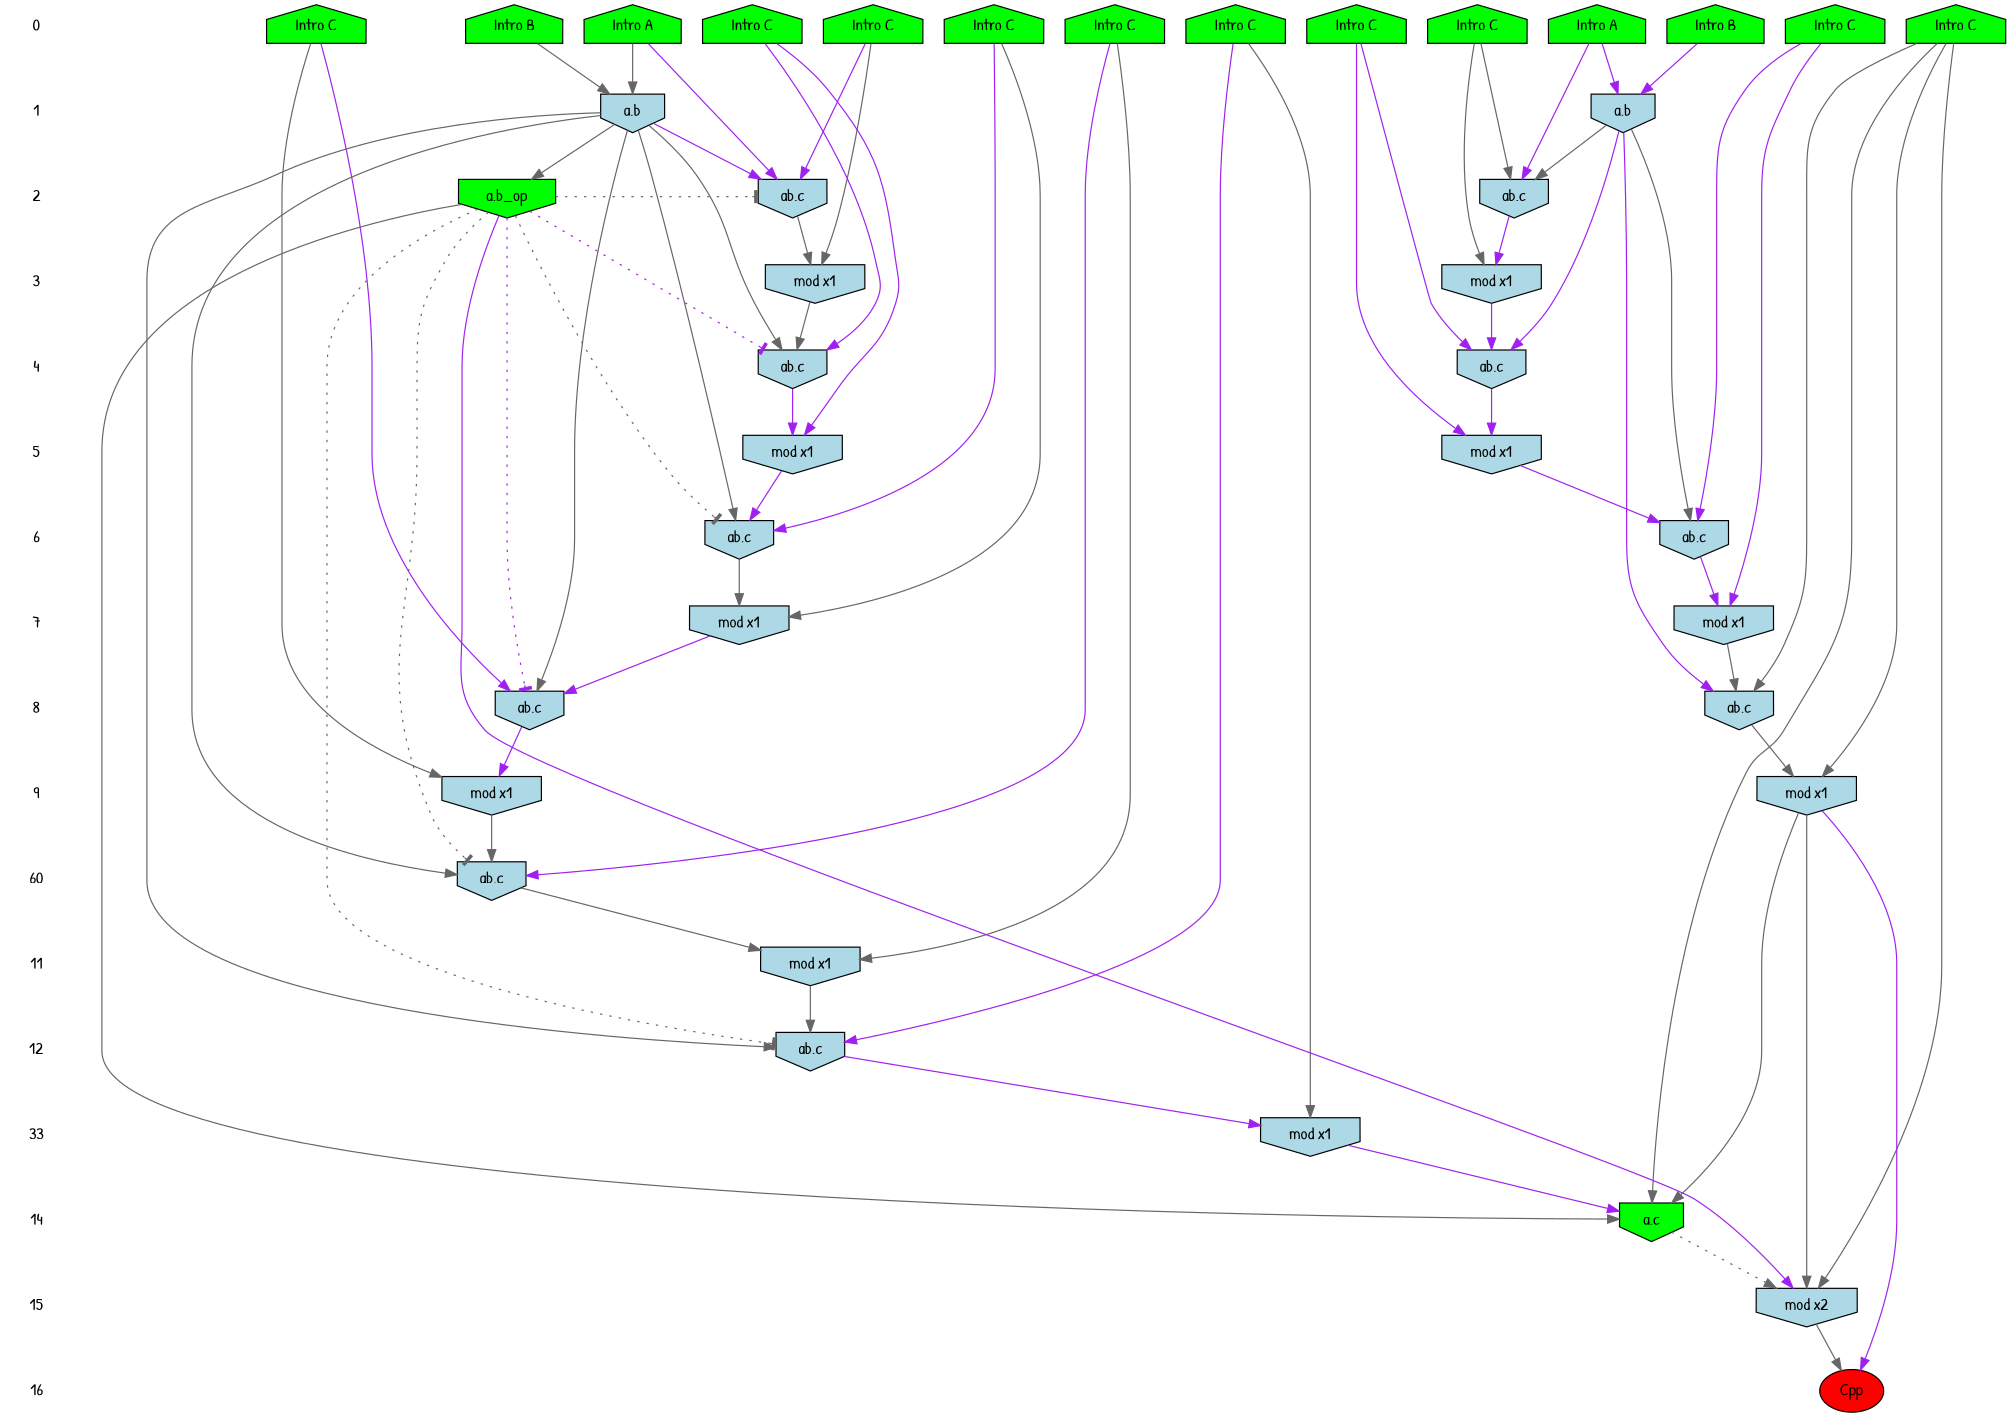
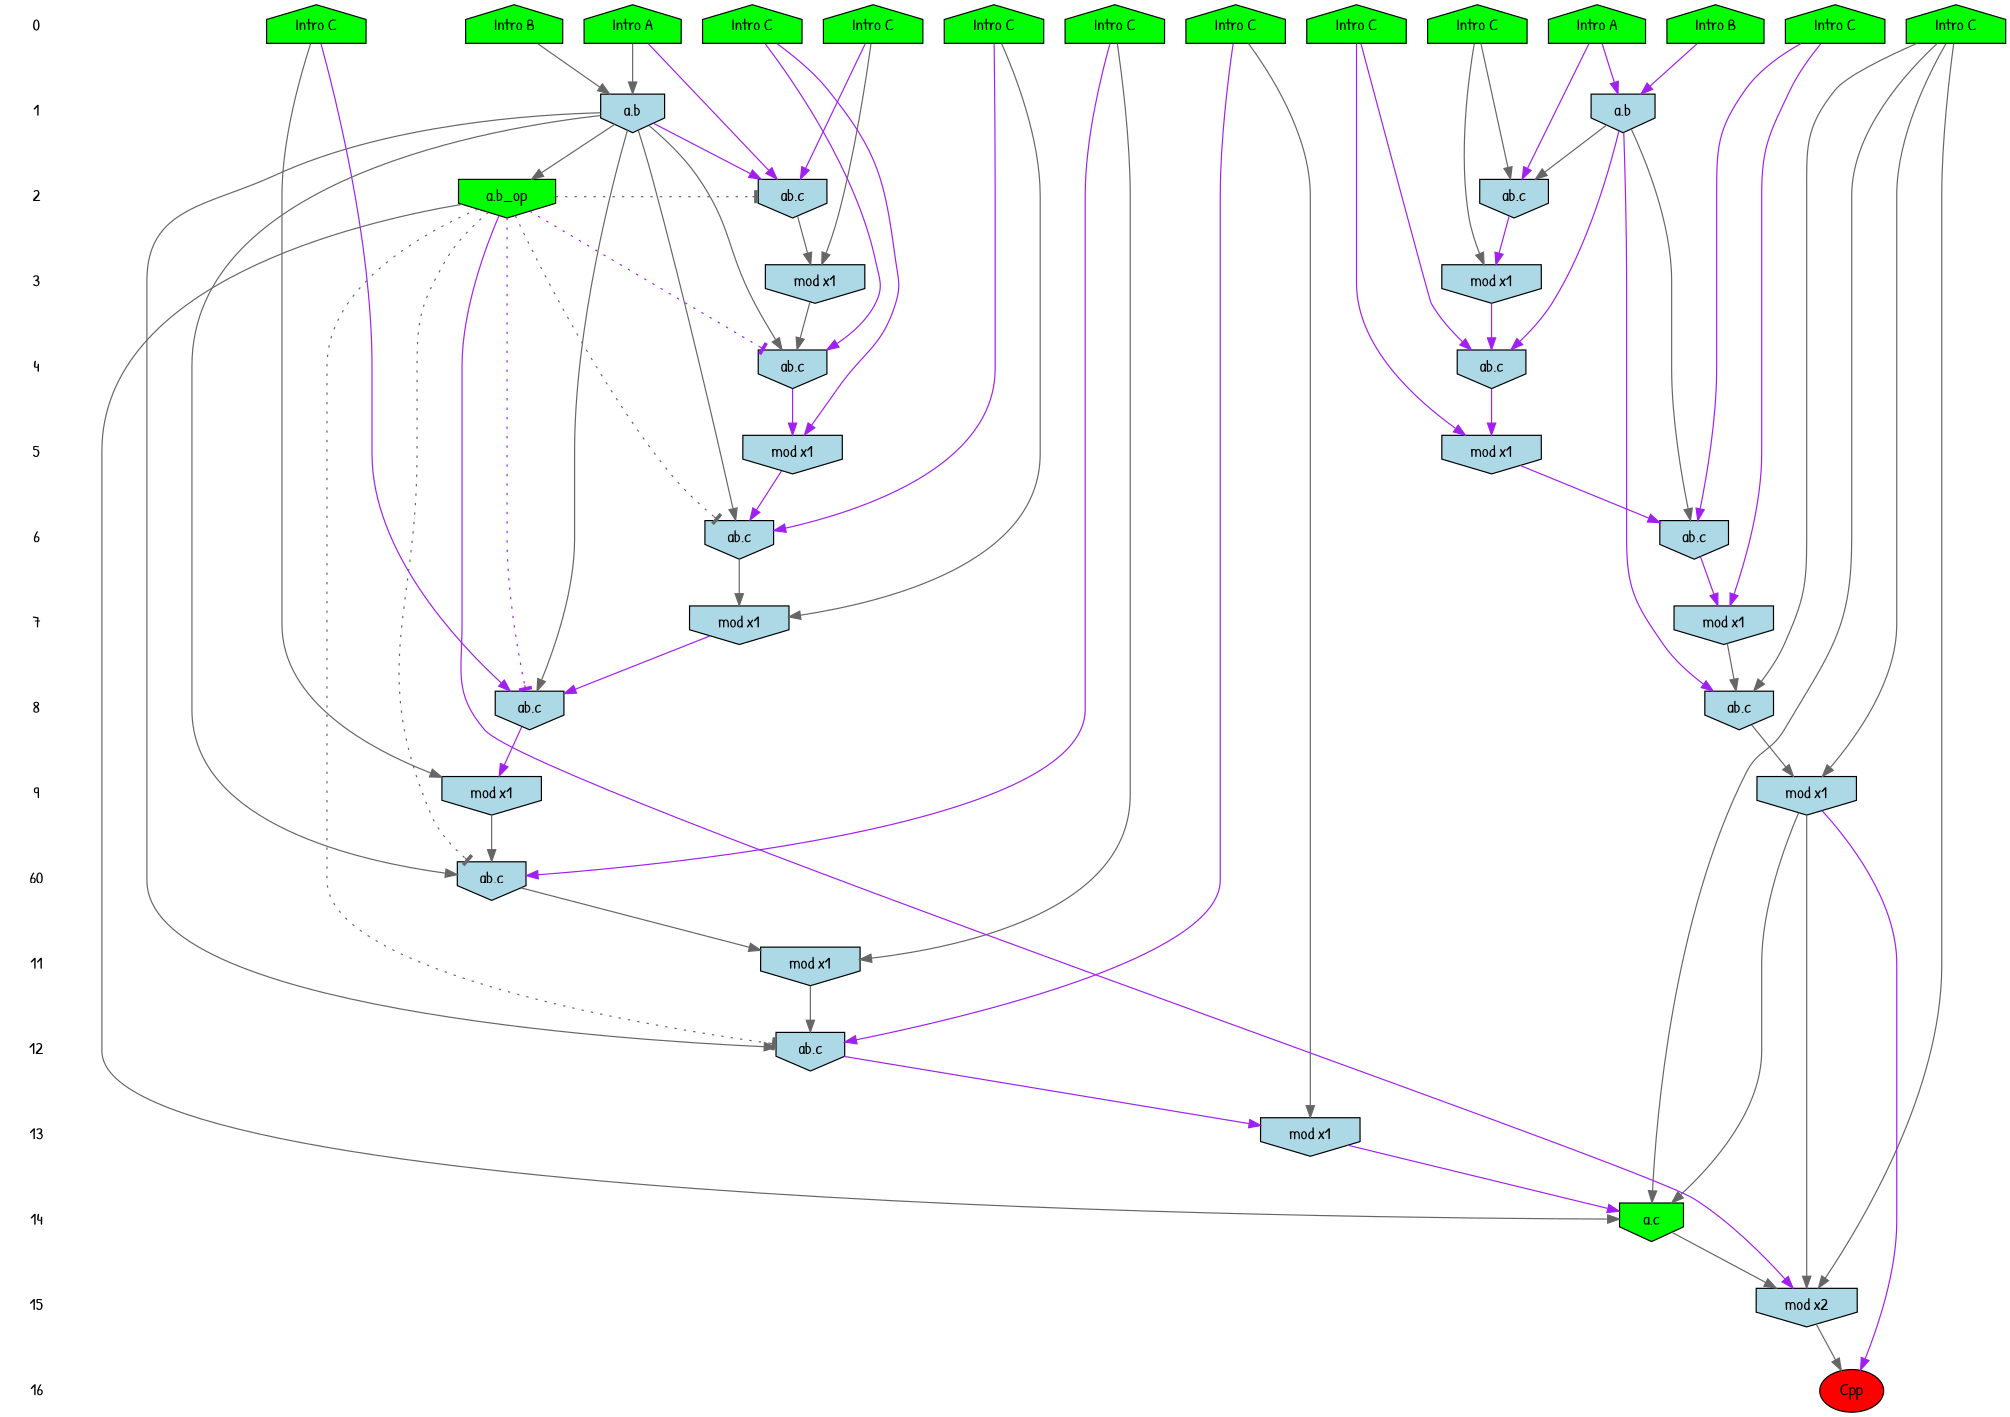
(37, 1135) -> (37, 1135)
(1719, 1257) -> (1719, 1257)
